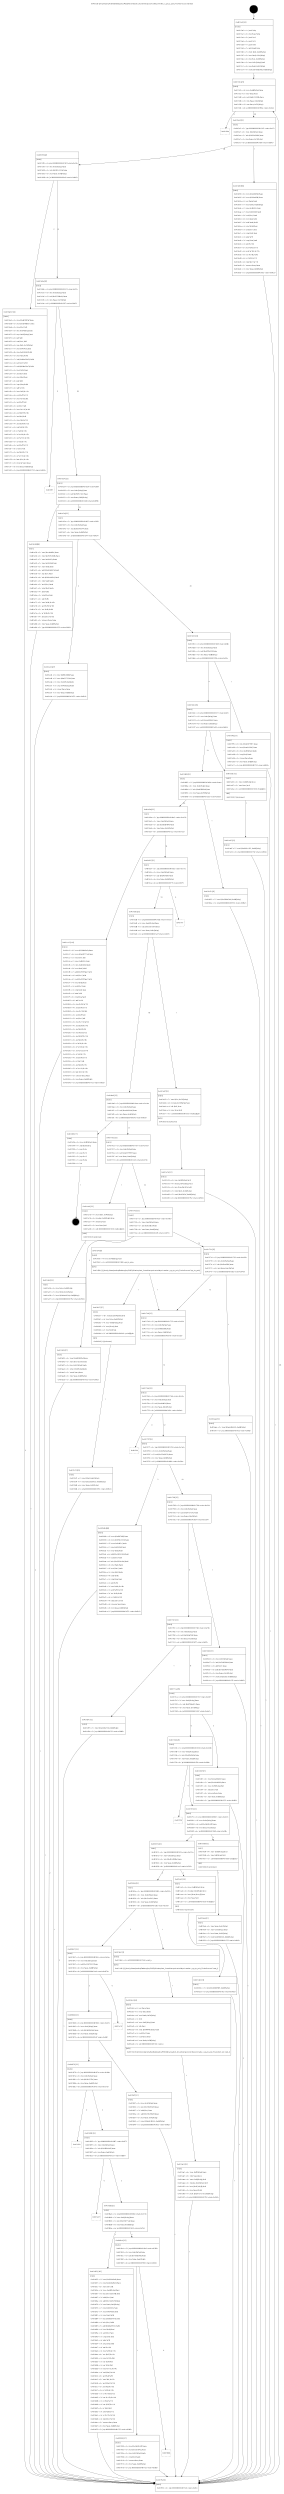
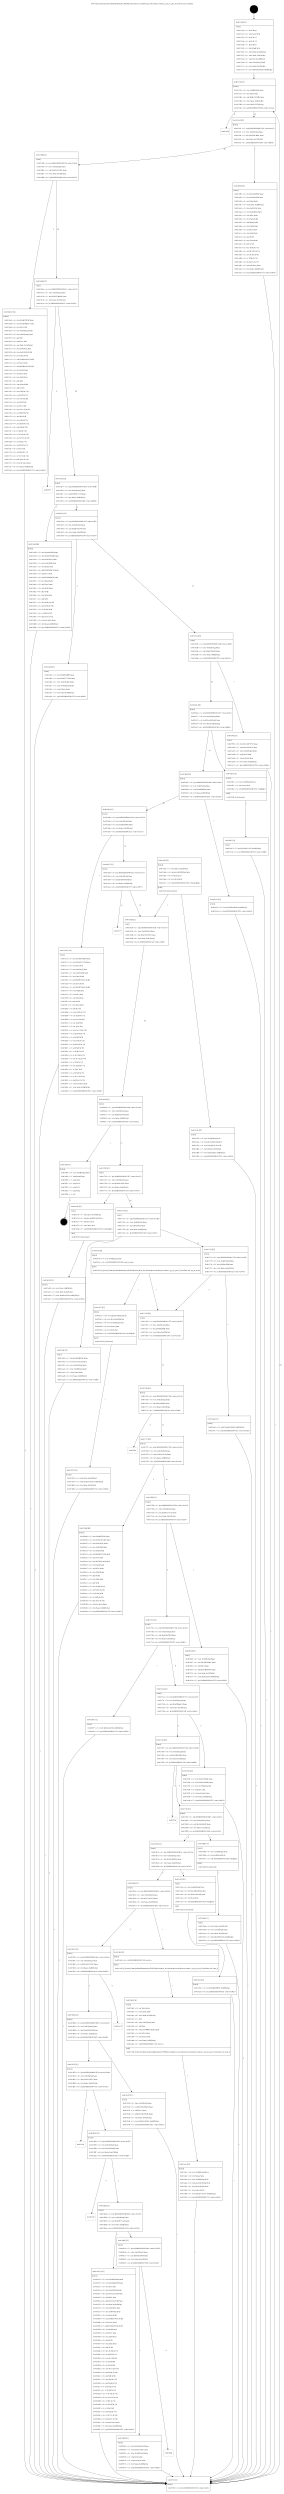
(164, 1012) -> (162, 905)
